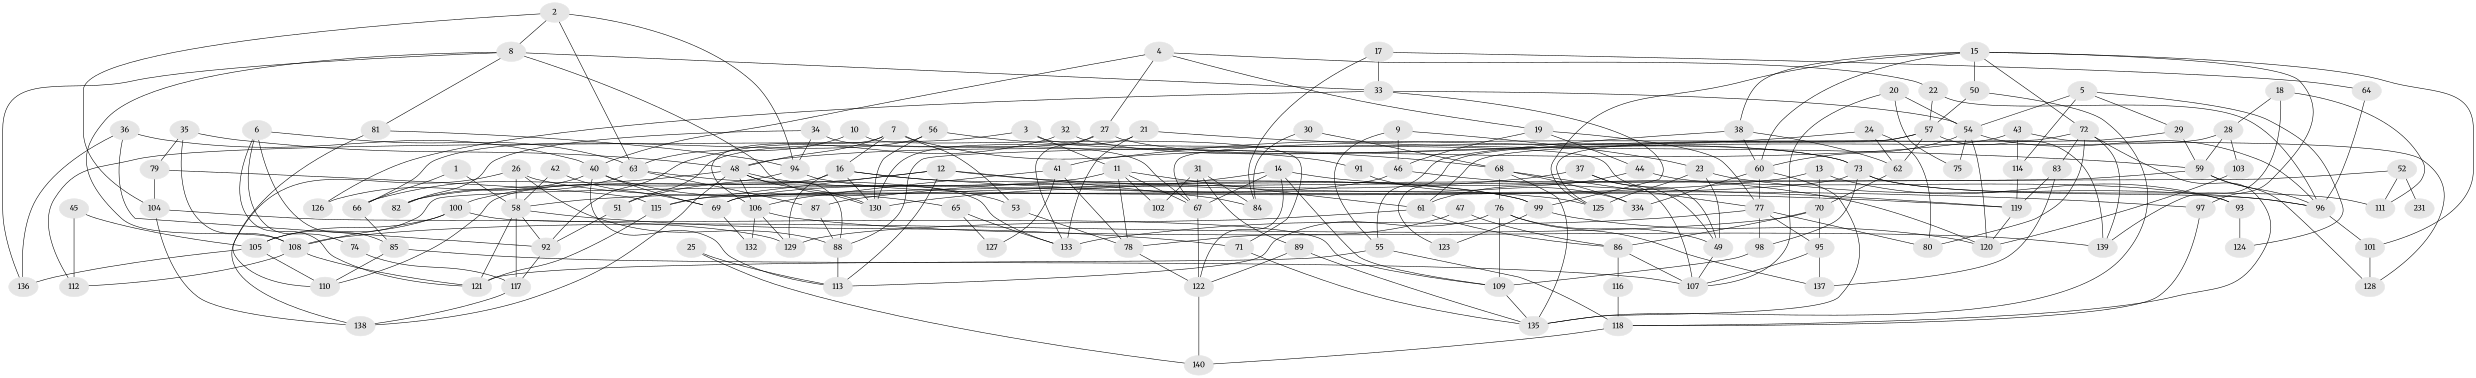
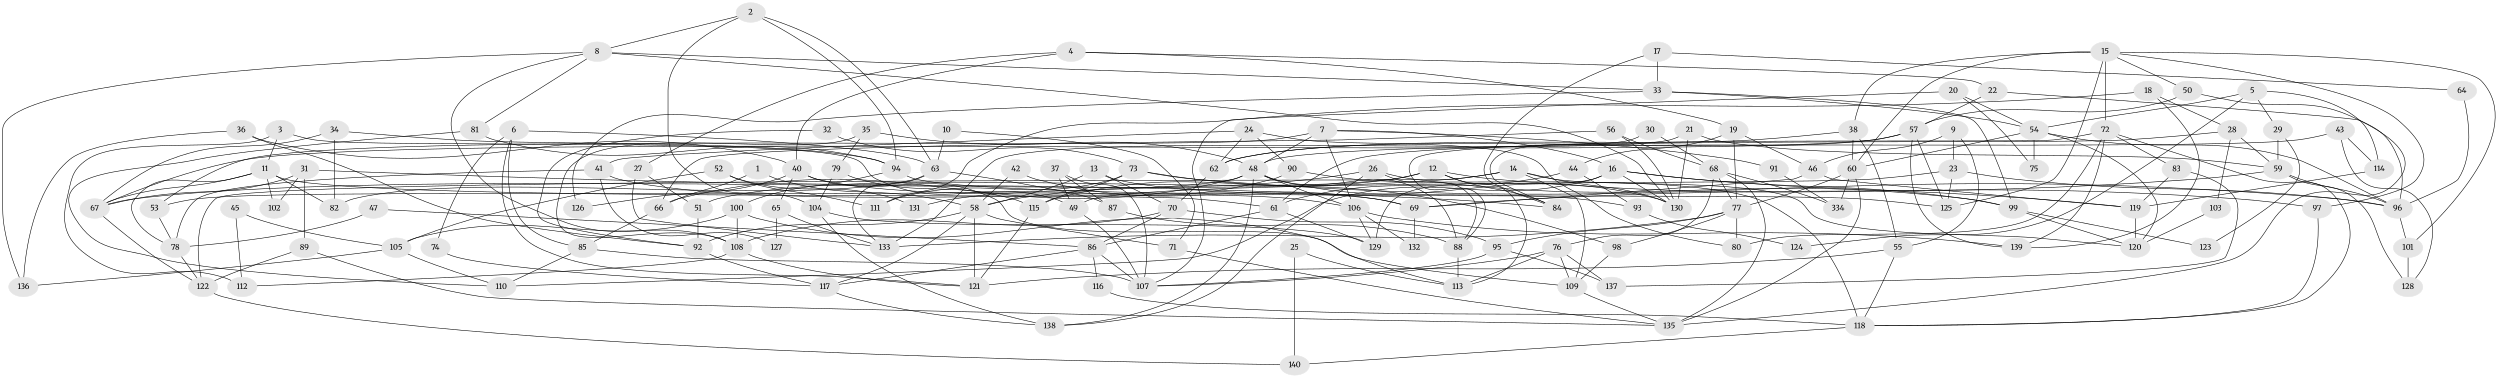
(1482, 150) -> none
none -> (1293, 169)
(2420, 209) -> (915, 209)
(1609, 229) -> (1351, 276)
none -> (1000, 261)
